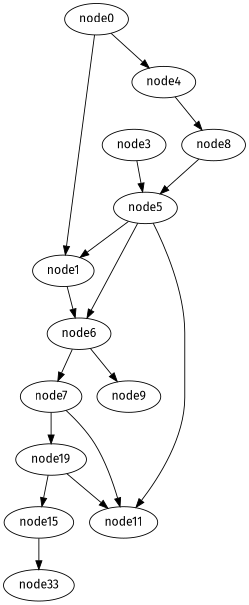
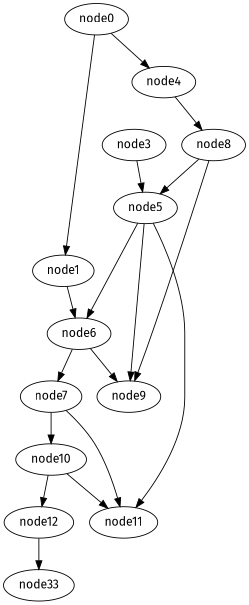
(108, 237) -> (138, 298)
none -> (176, 262)
(51, 460) -> (51, 460)
(39, 522) -> (39, 522)
